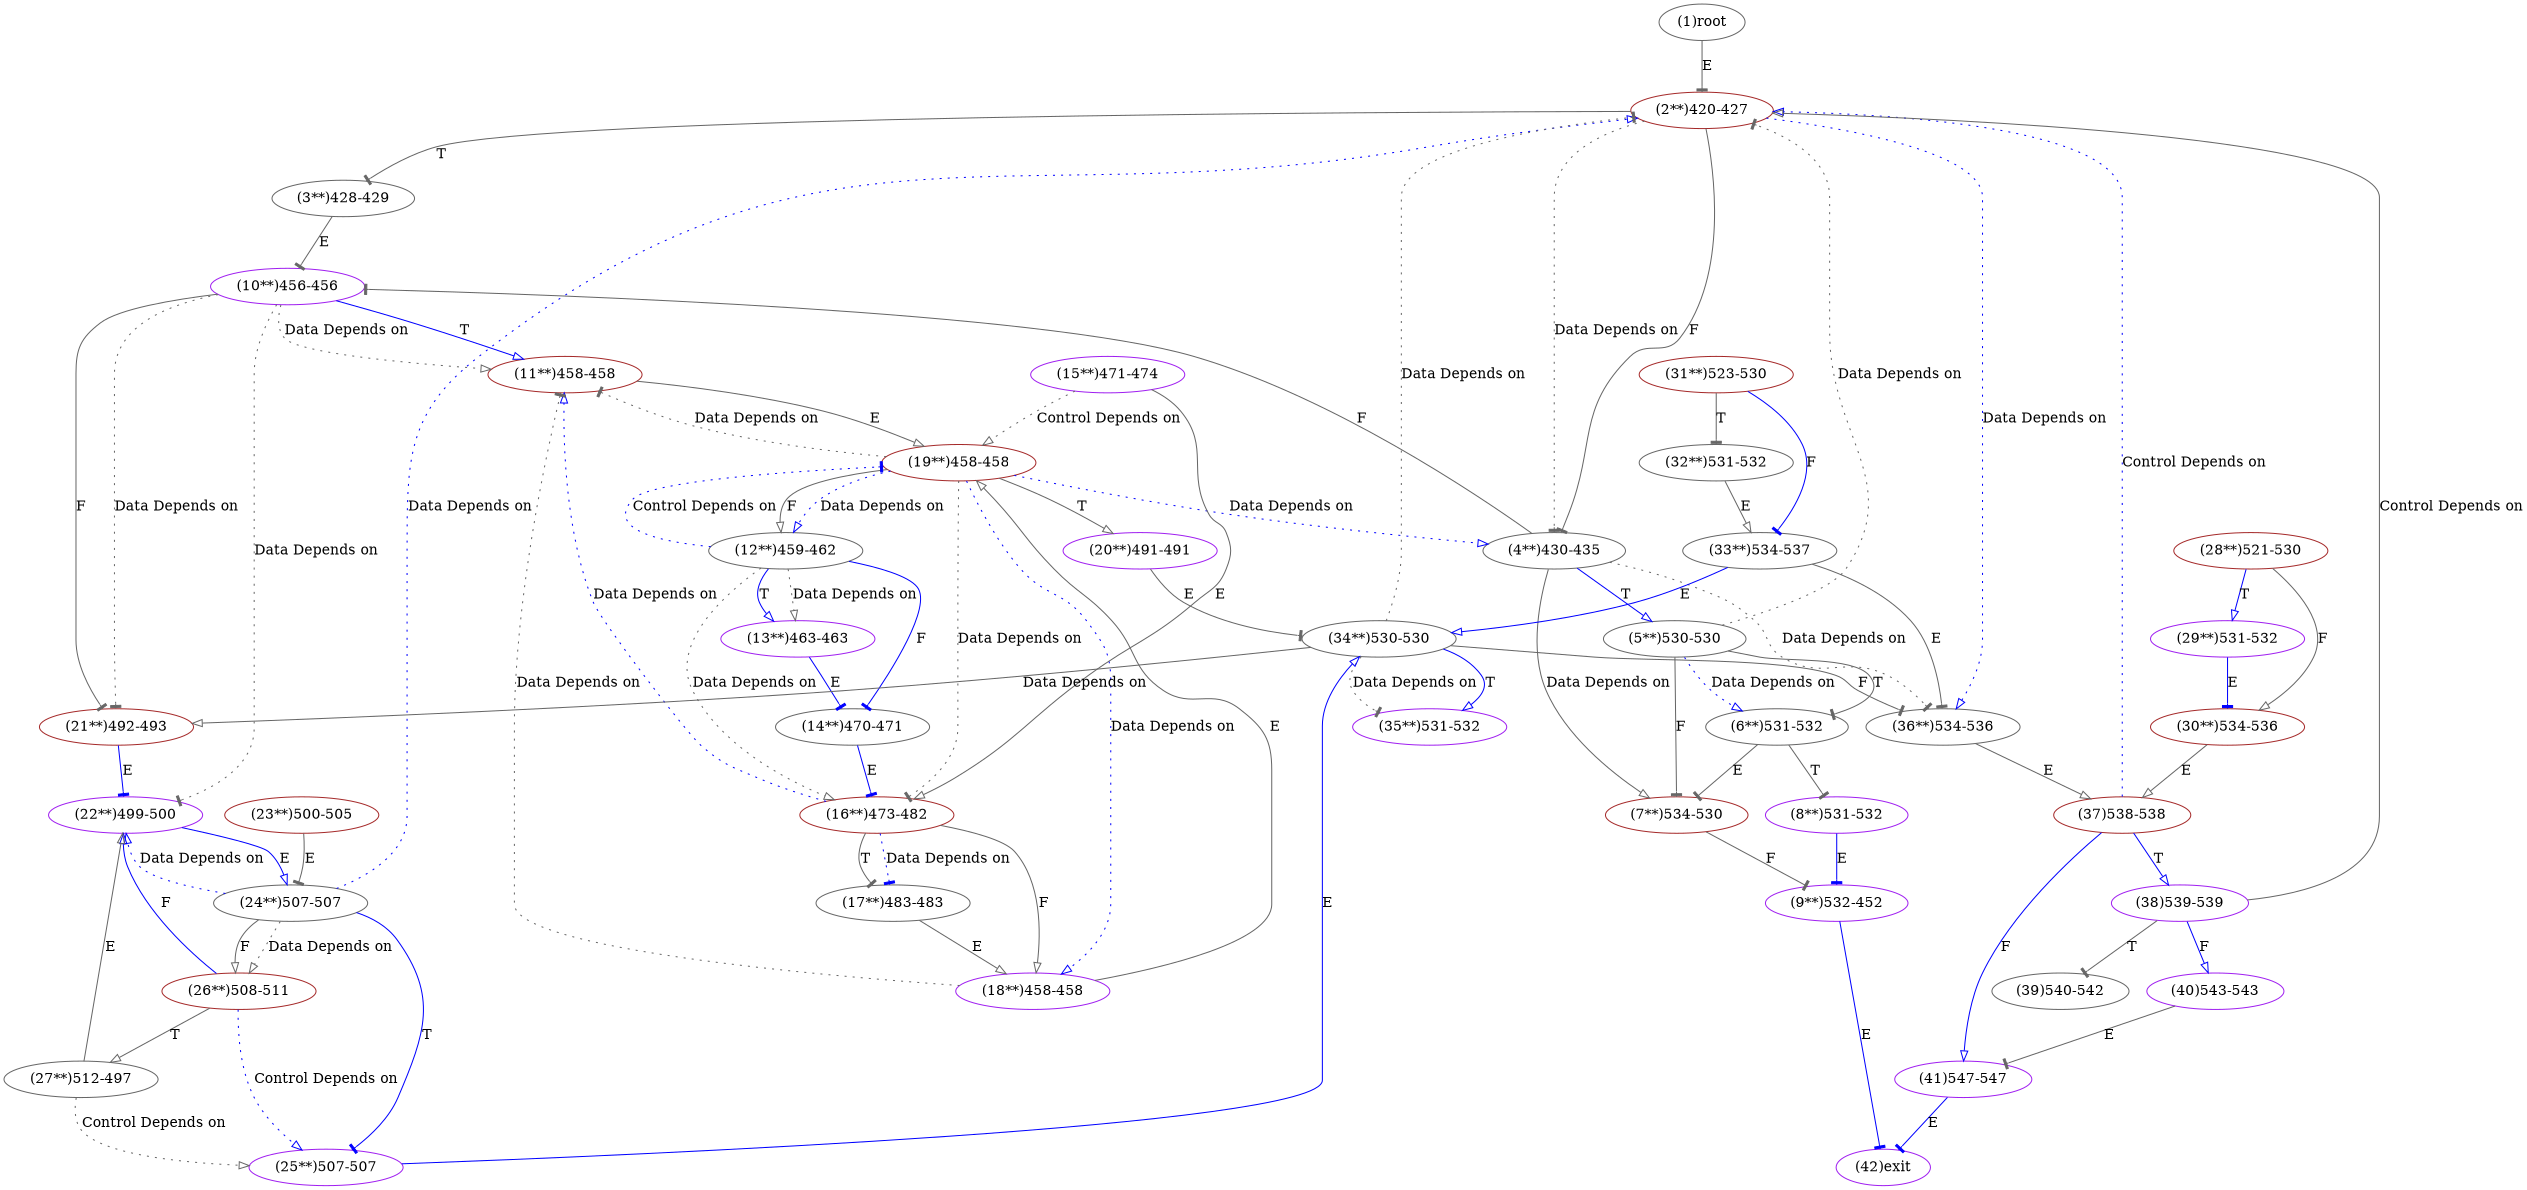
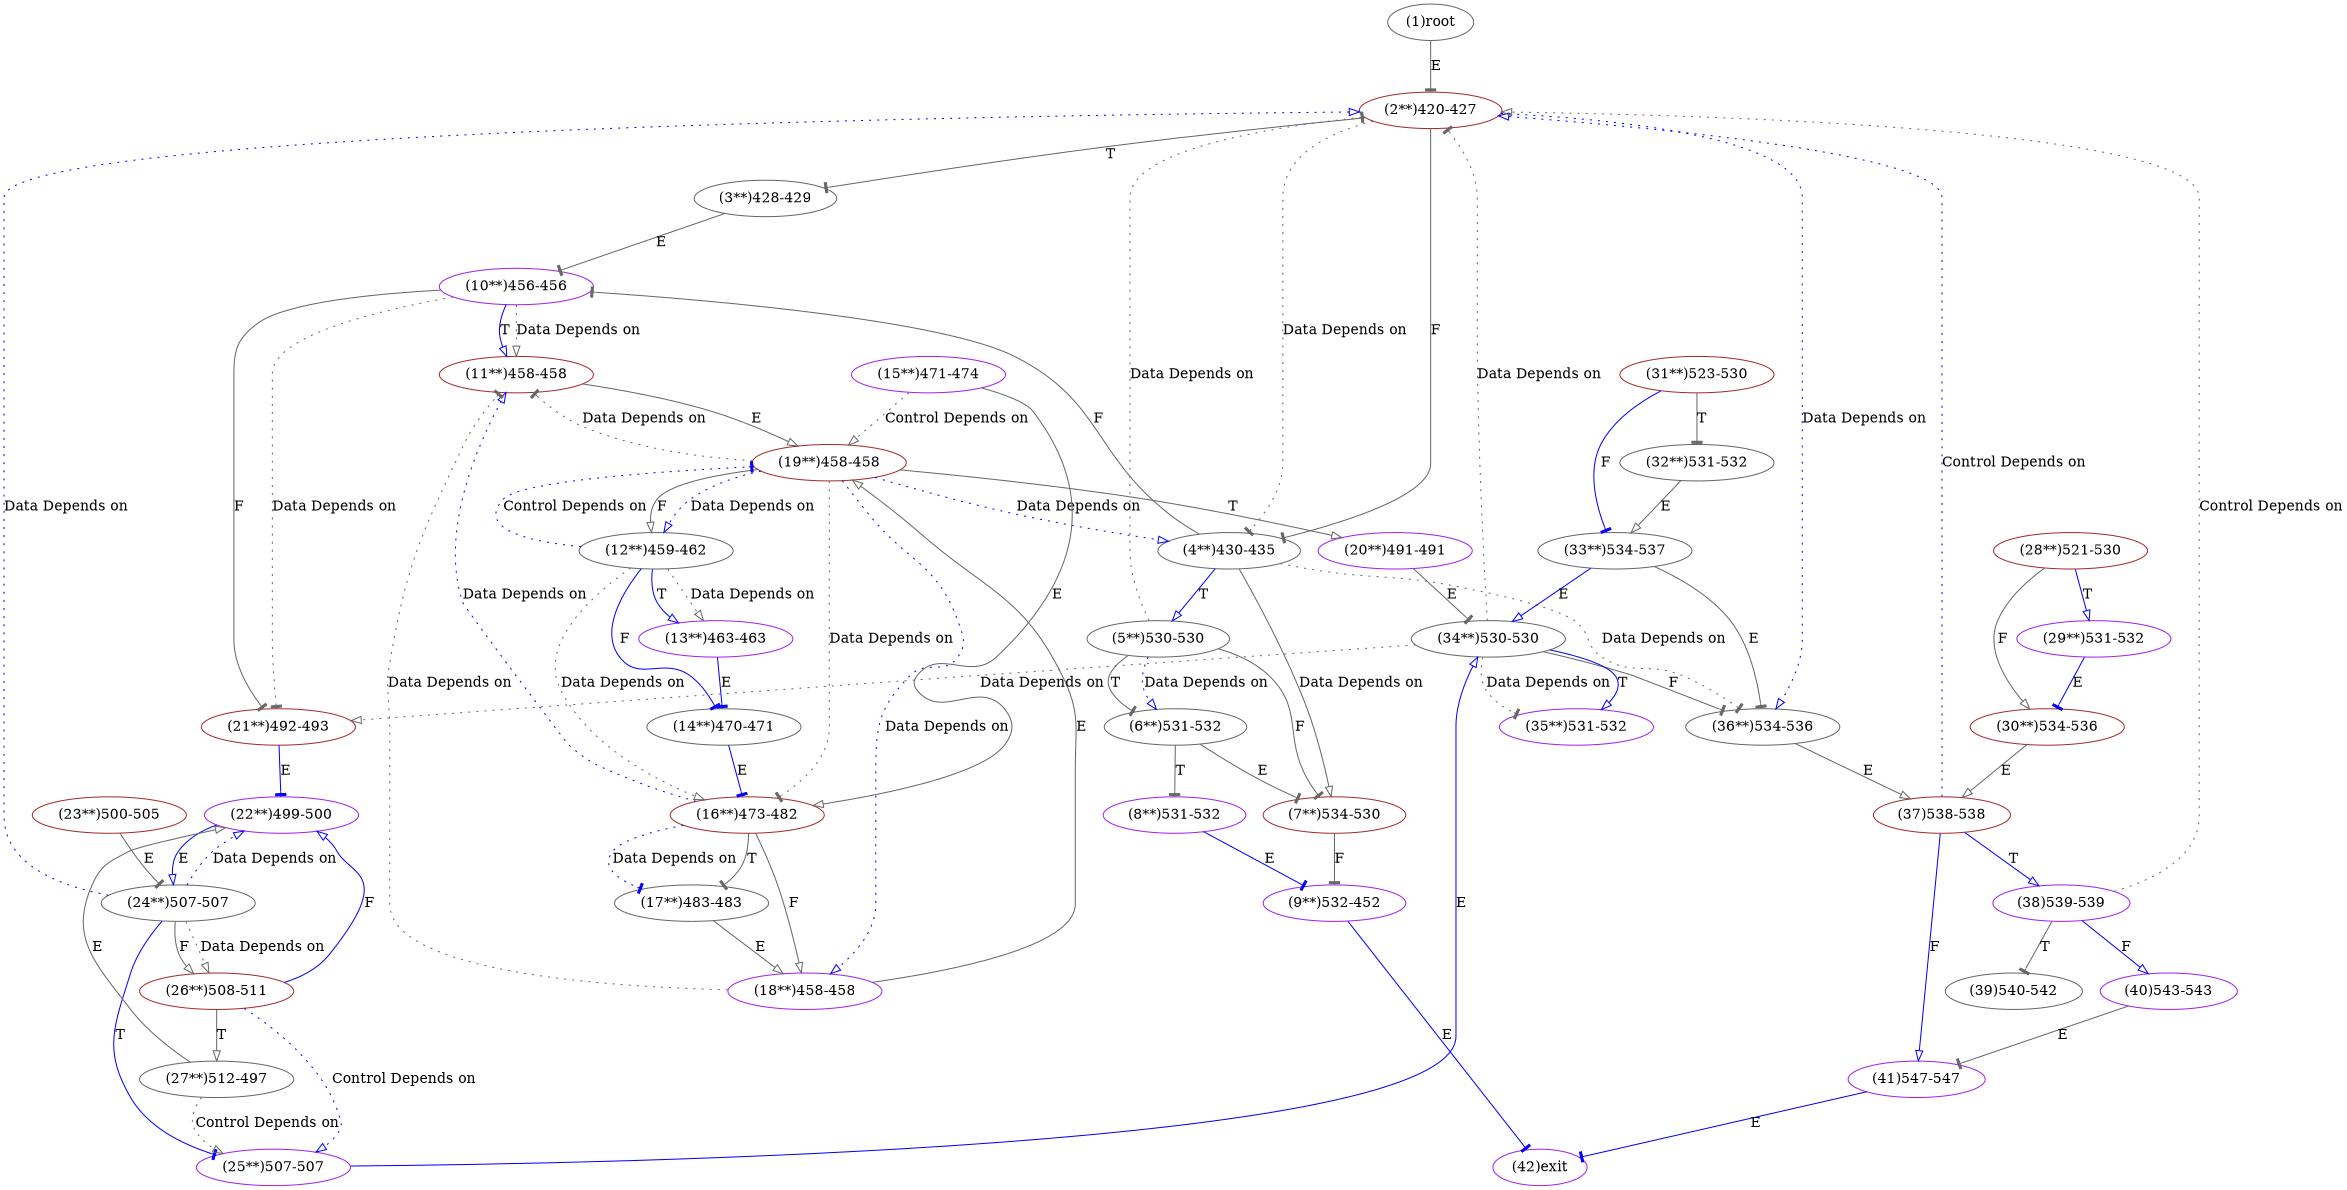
(2379, 287) -> (2199, 216)
(254, 568) -> none
(757, 696) -> (889, 682)
